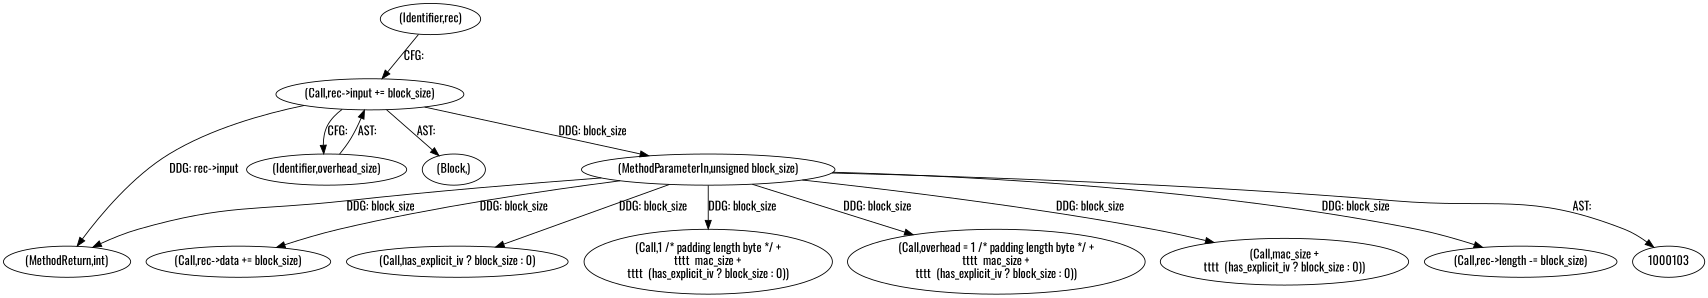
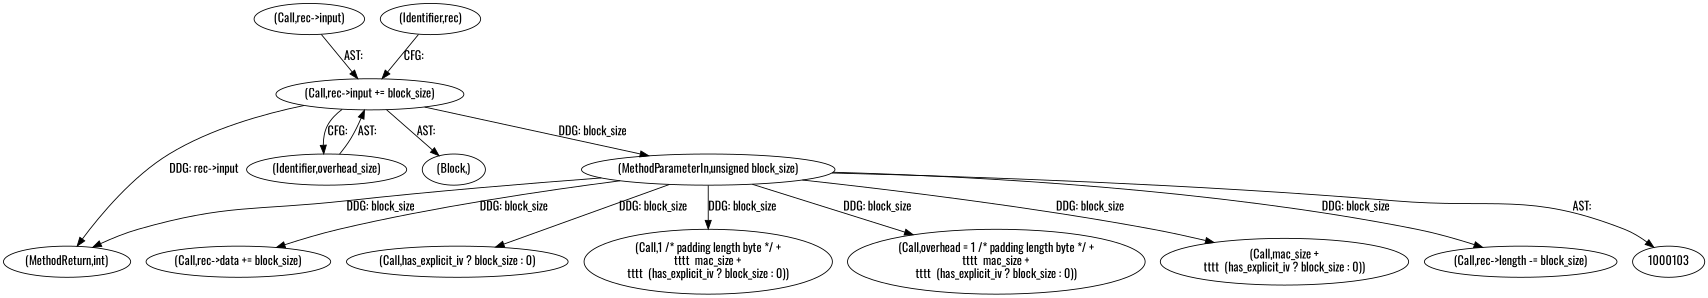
none -> (309, 19)
